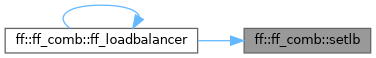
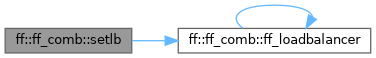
(214, 41) -> (148, 41)
